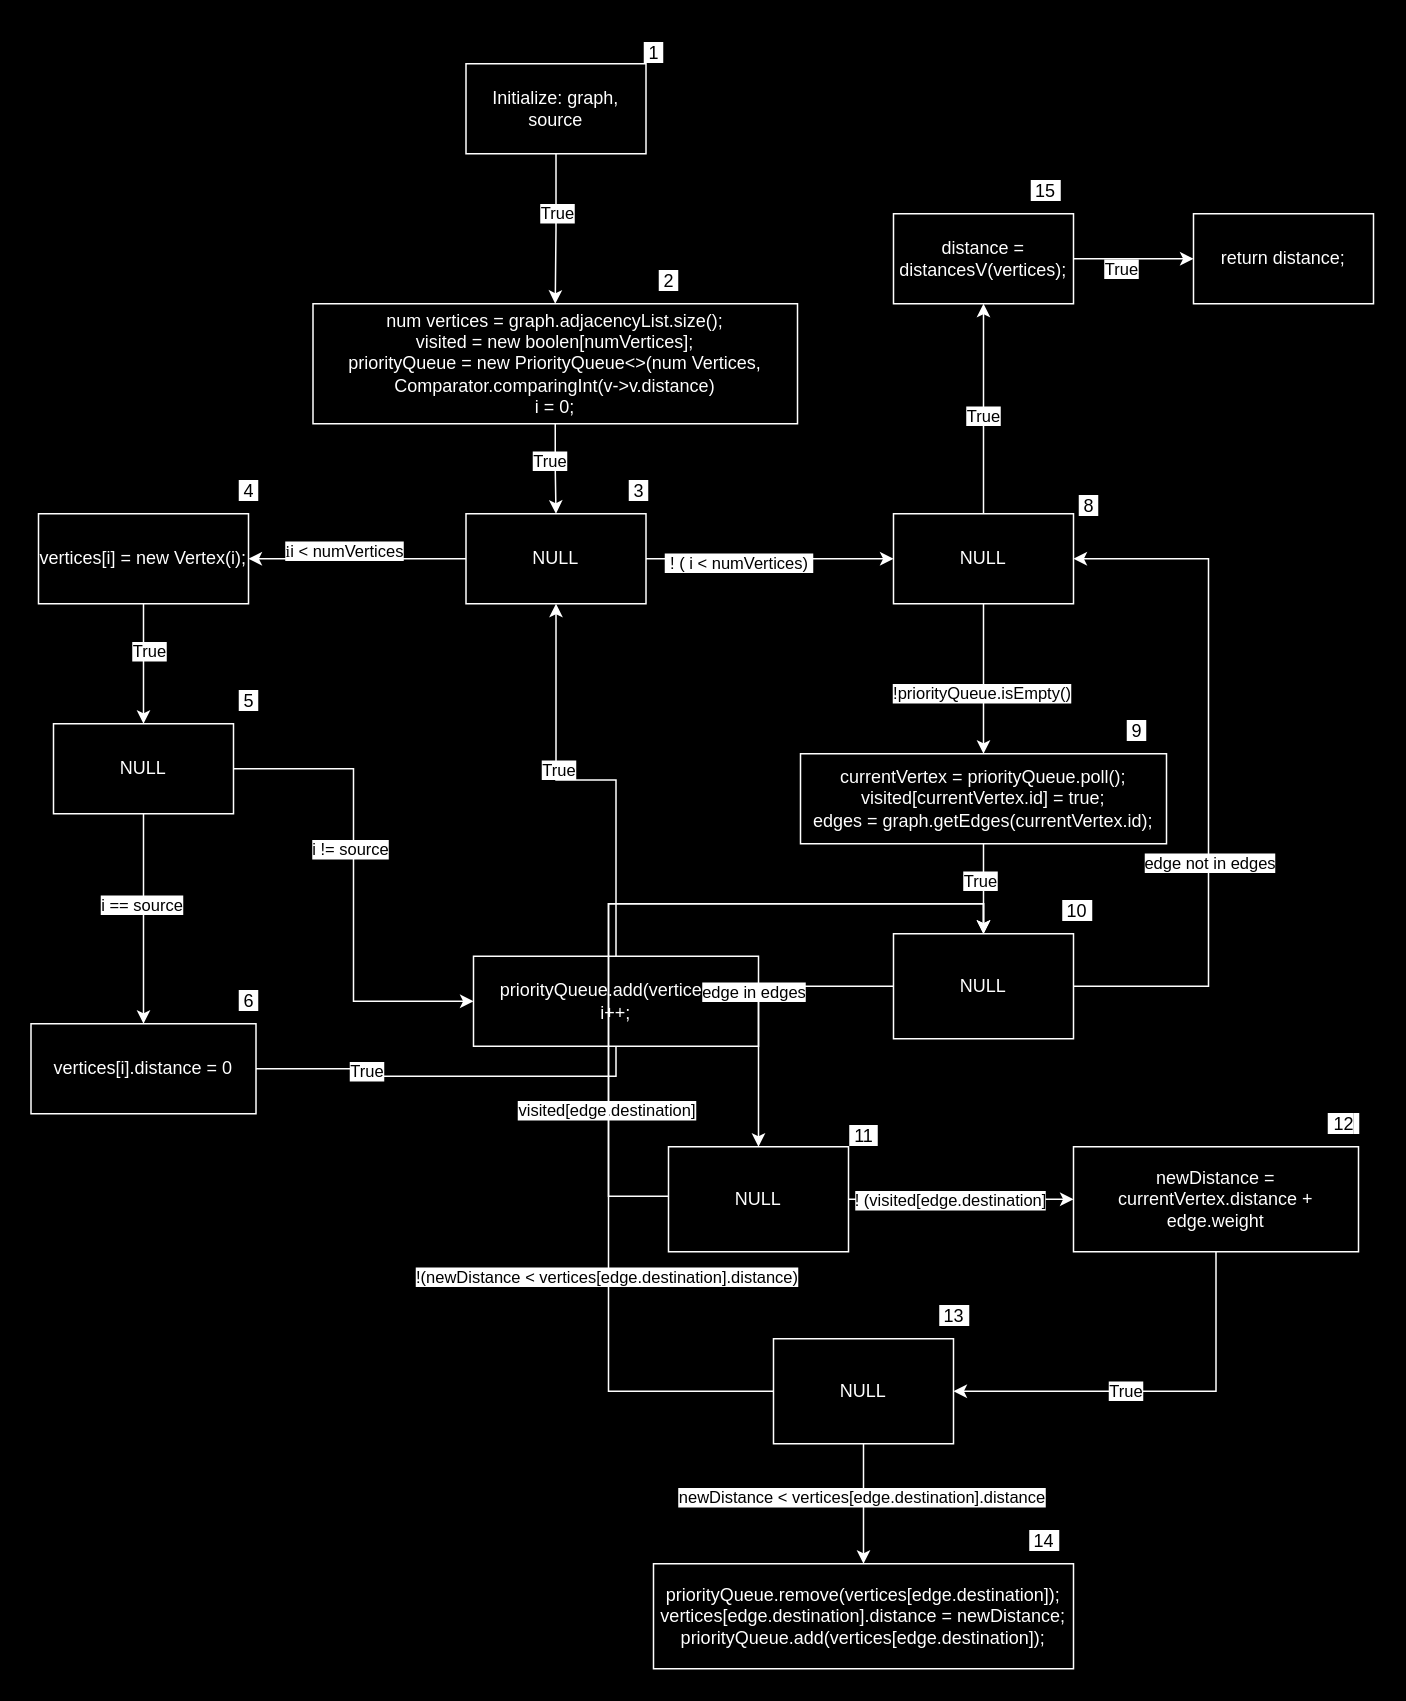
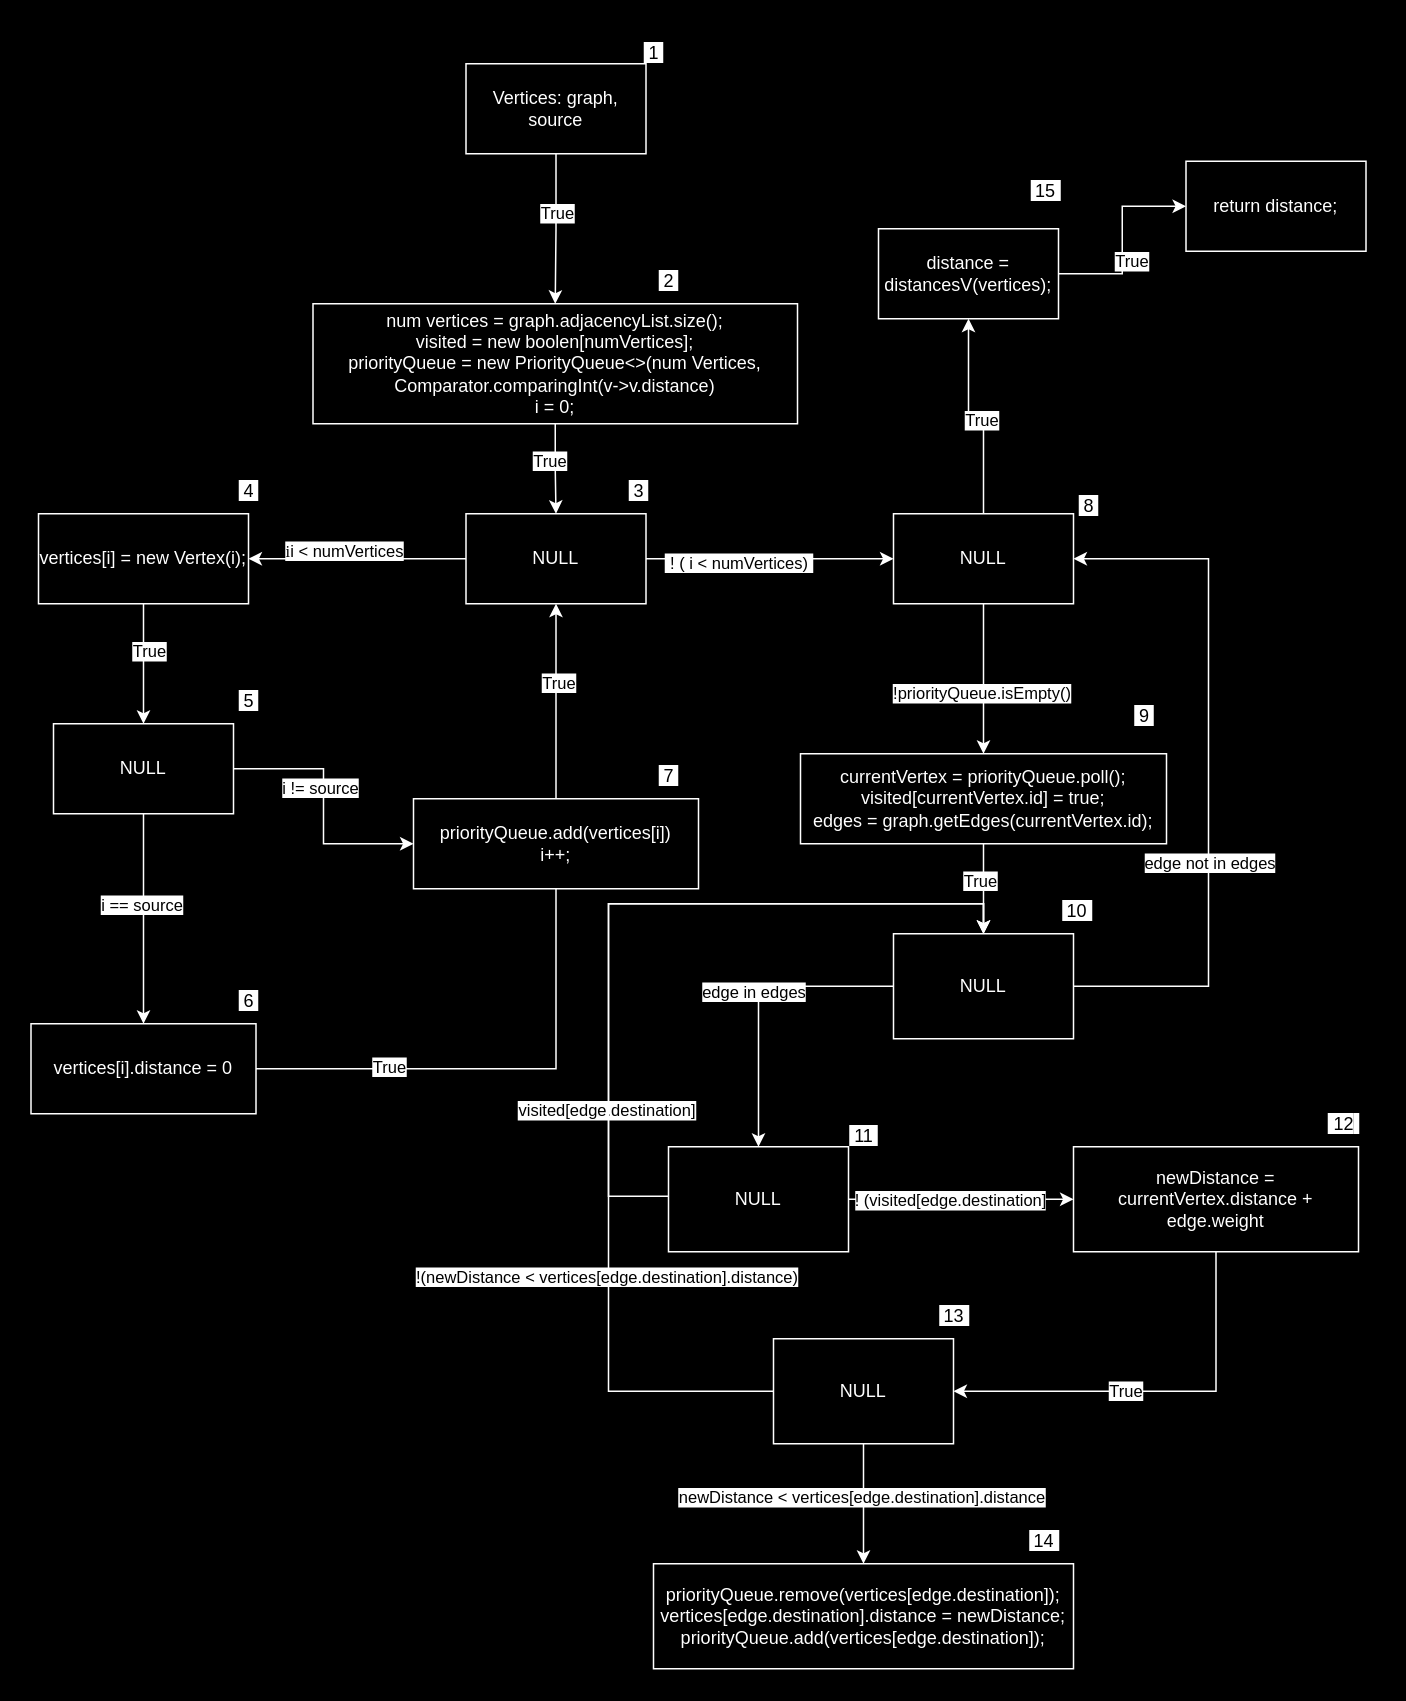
(556, 109) -> (556, 109)
(983, 259) -> (968, 274)
(1283, 259) -> (1276, 206)
(1136, 731) -> (1144, 716)
none -> (668, 776)
(616, 1001) -> (556, 844)
